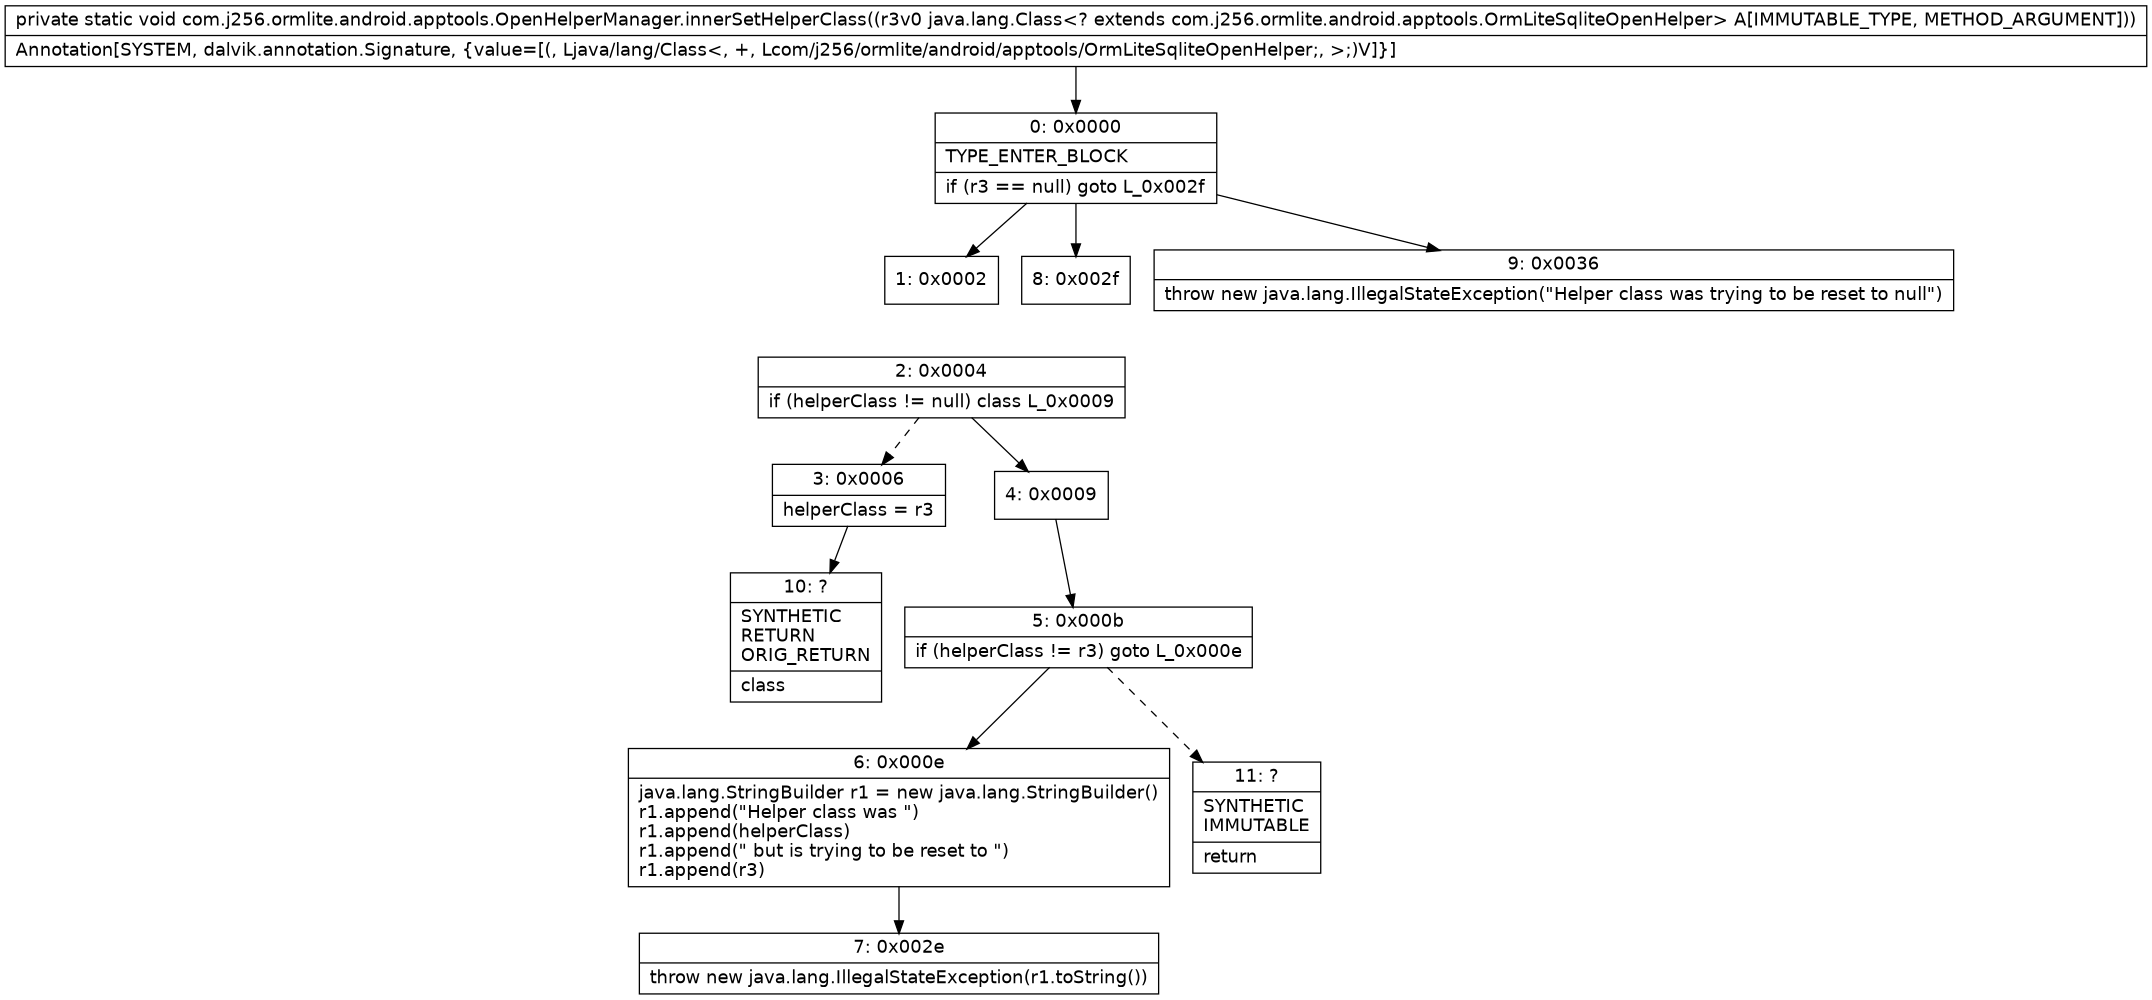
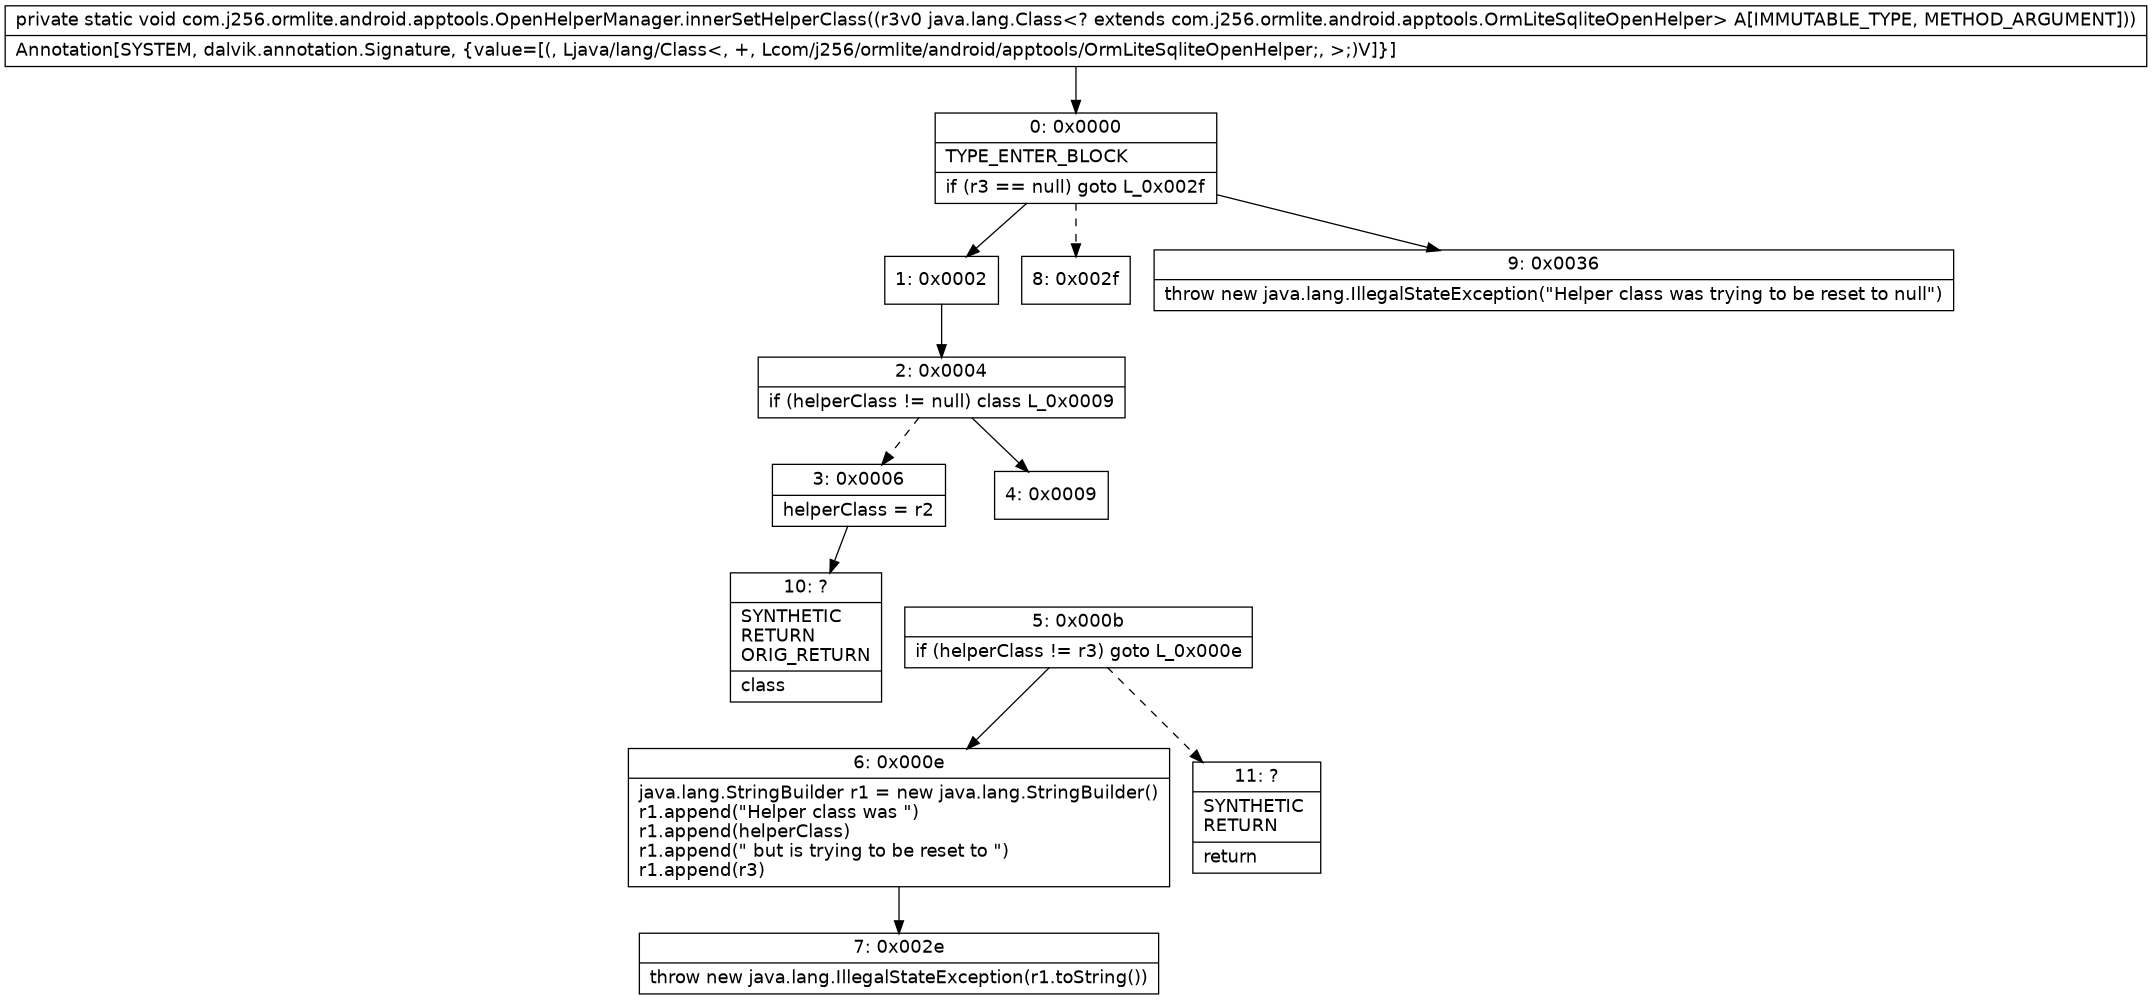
(1076, 223) -> (1076, 223)
none -> (942, 324)
(859, 510) -> (859, 510)
(1063, 557) -> none
(1257, 826) -> (1241, 826)
